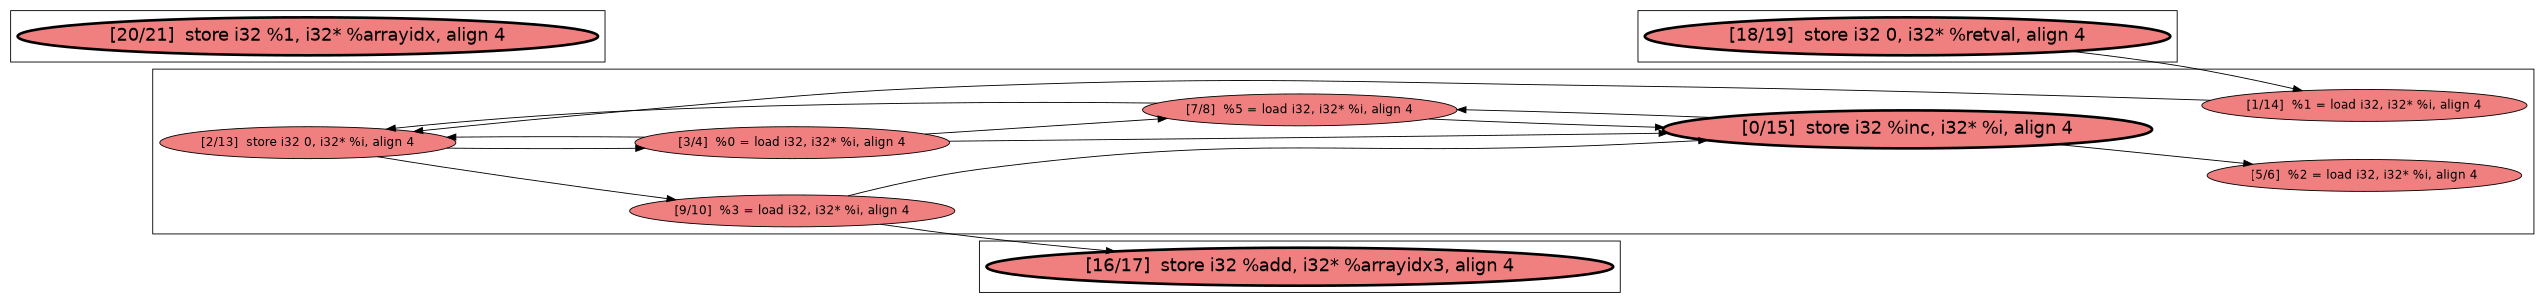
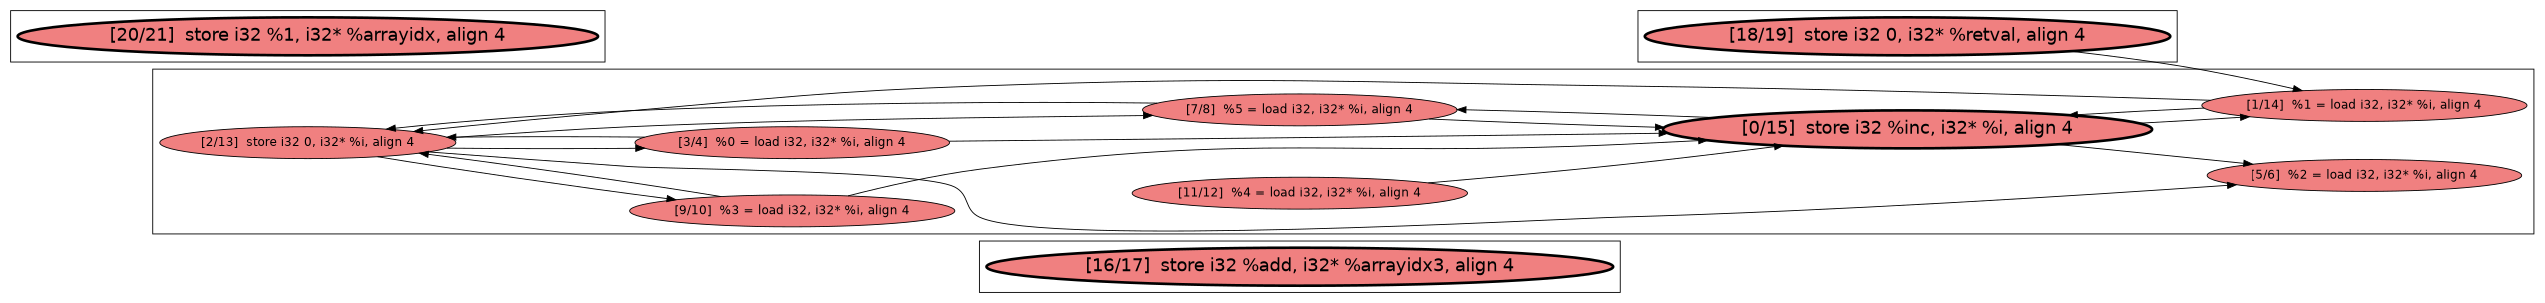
none -> (2141, 111)
none -> (2189, 120)
(1041, 127) -> (796, 121)
none -> (1300, 193)
none -> (1320, 229)
(993, 239) -> (575, 174)
